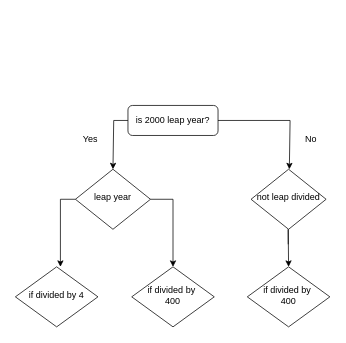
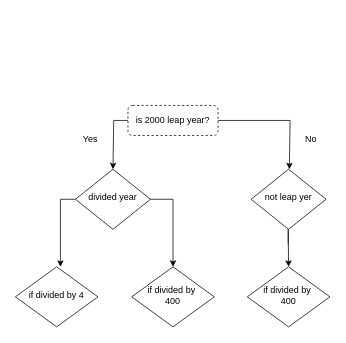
(173, 120) -> (173, 120)
(113, 198) -> (113, 198)
(288, 198) -> (288, 198)
